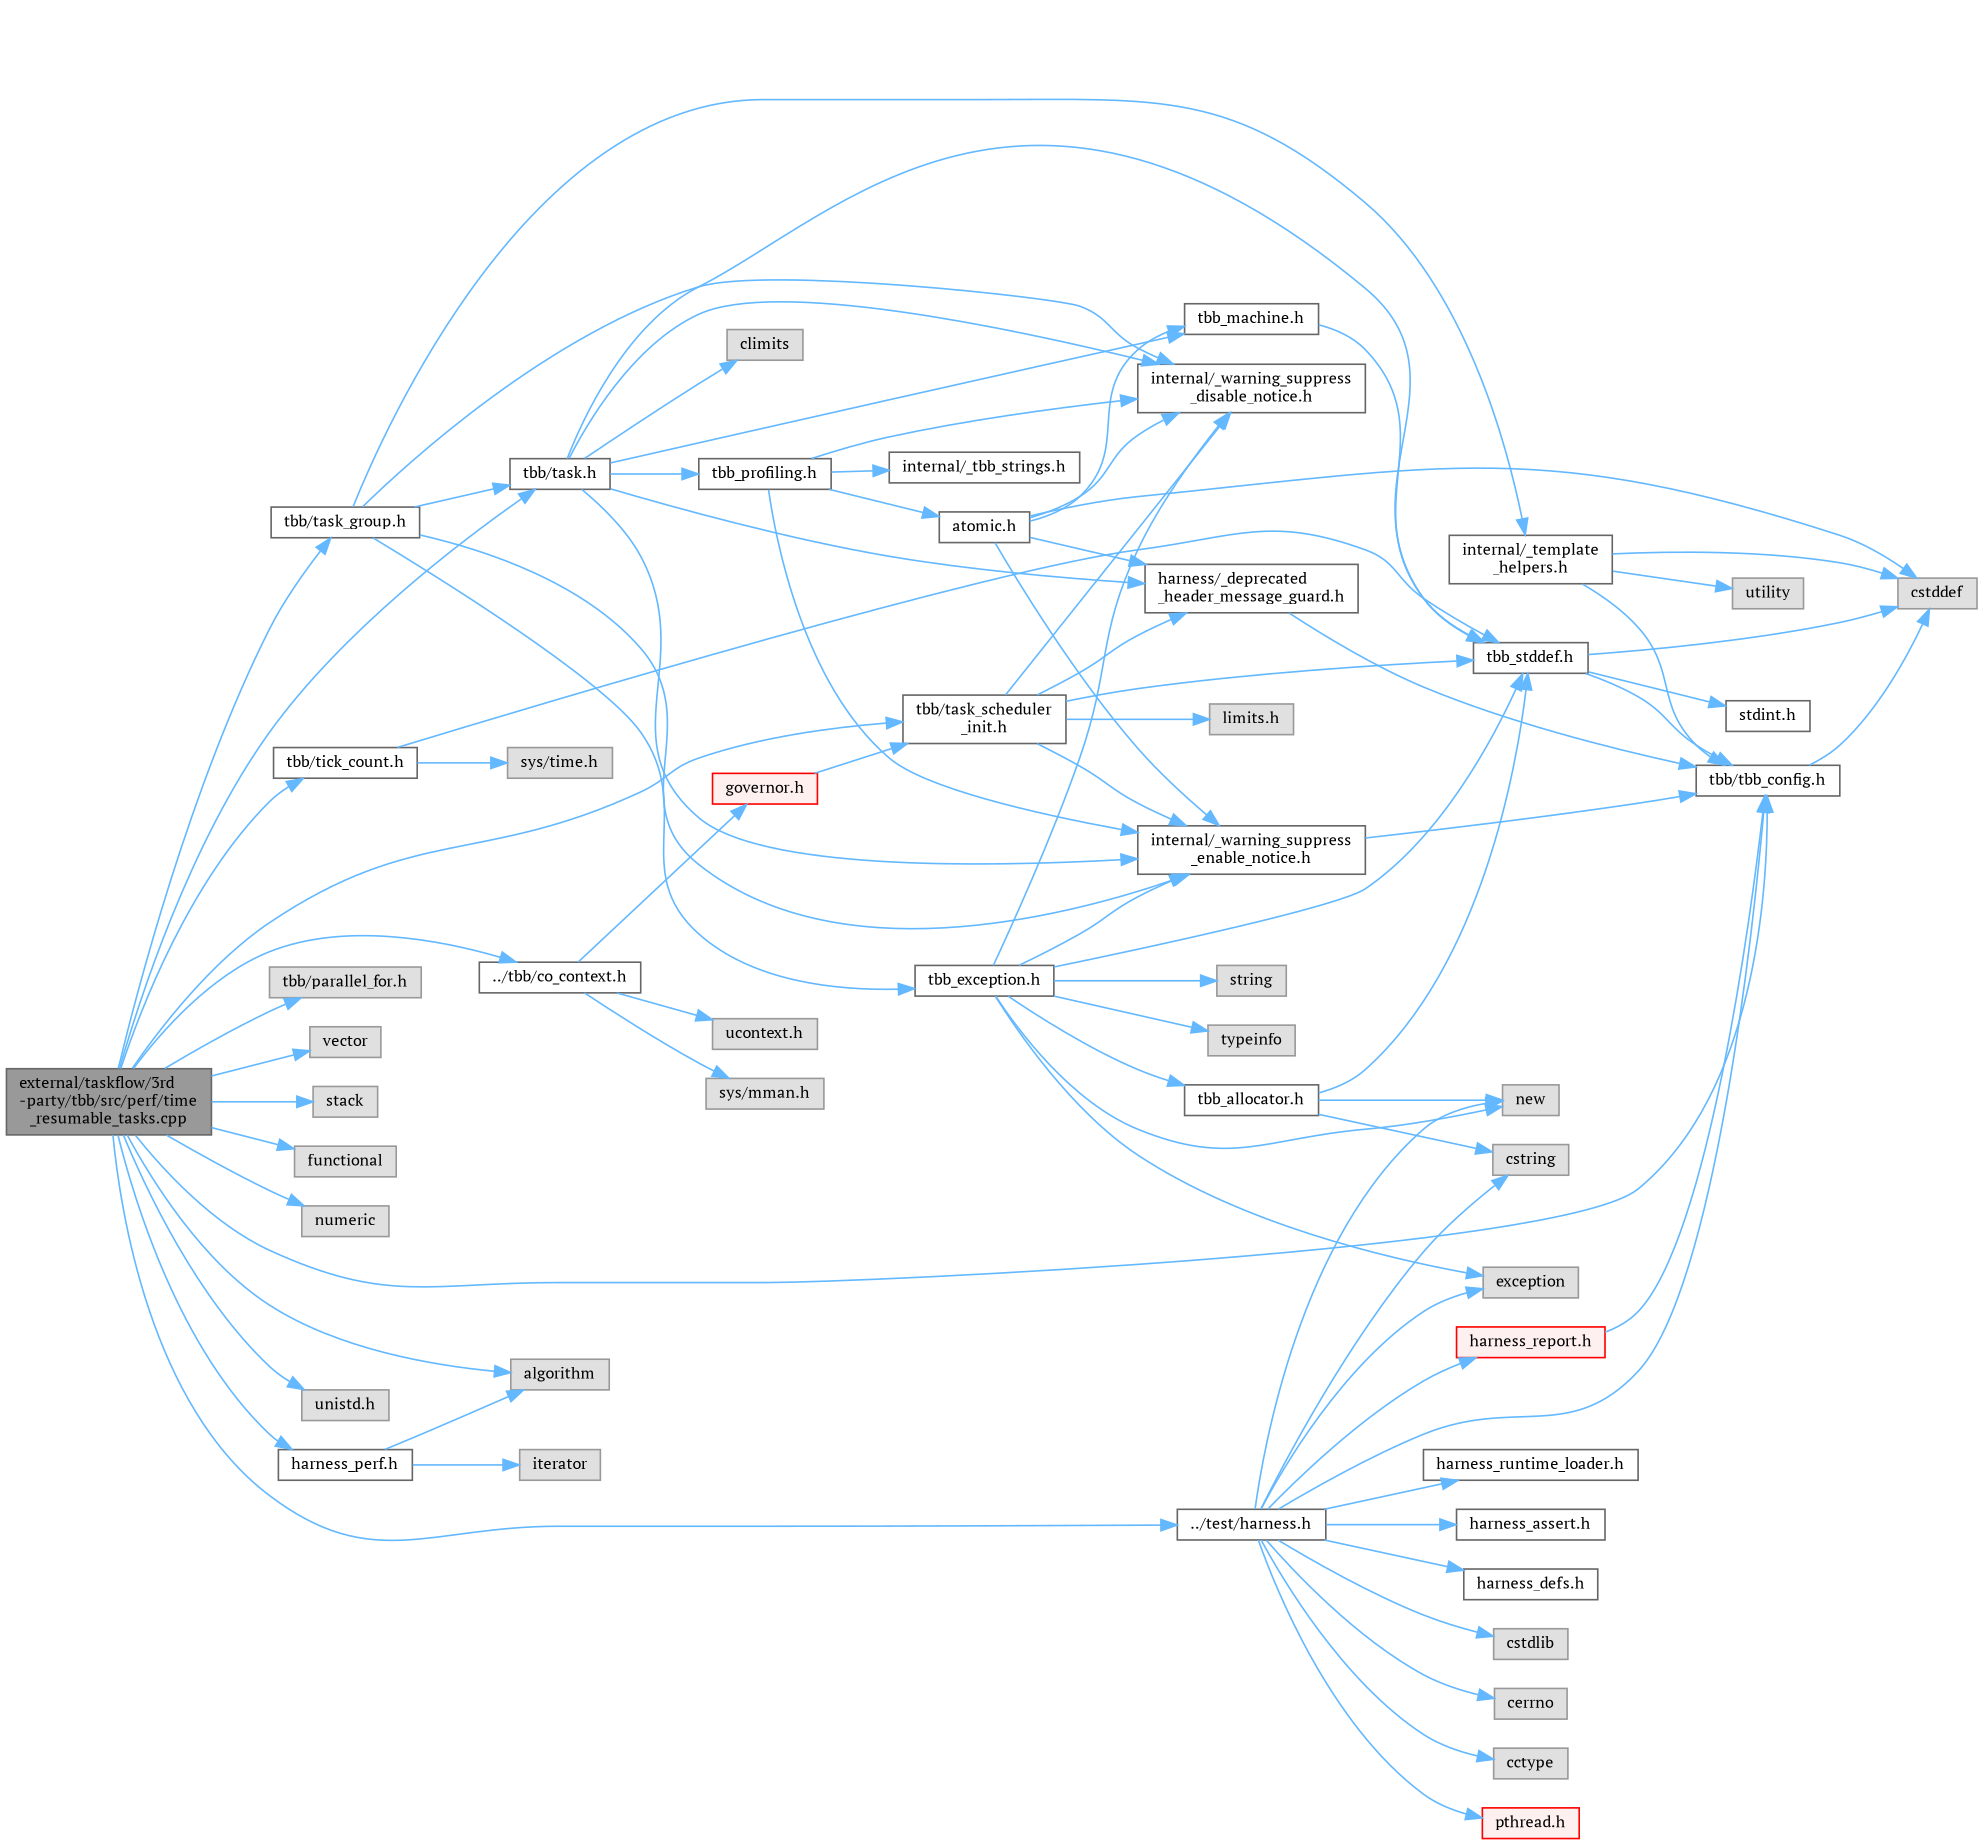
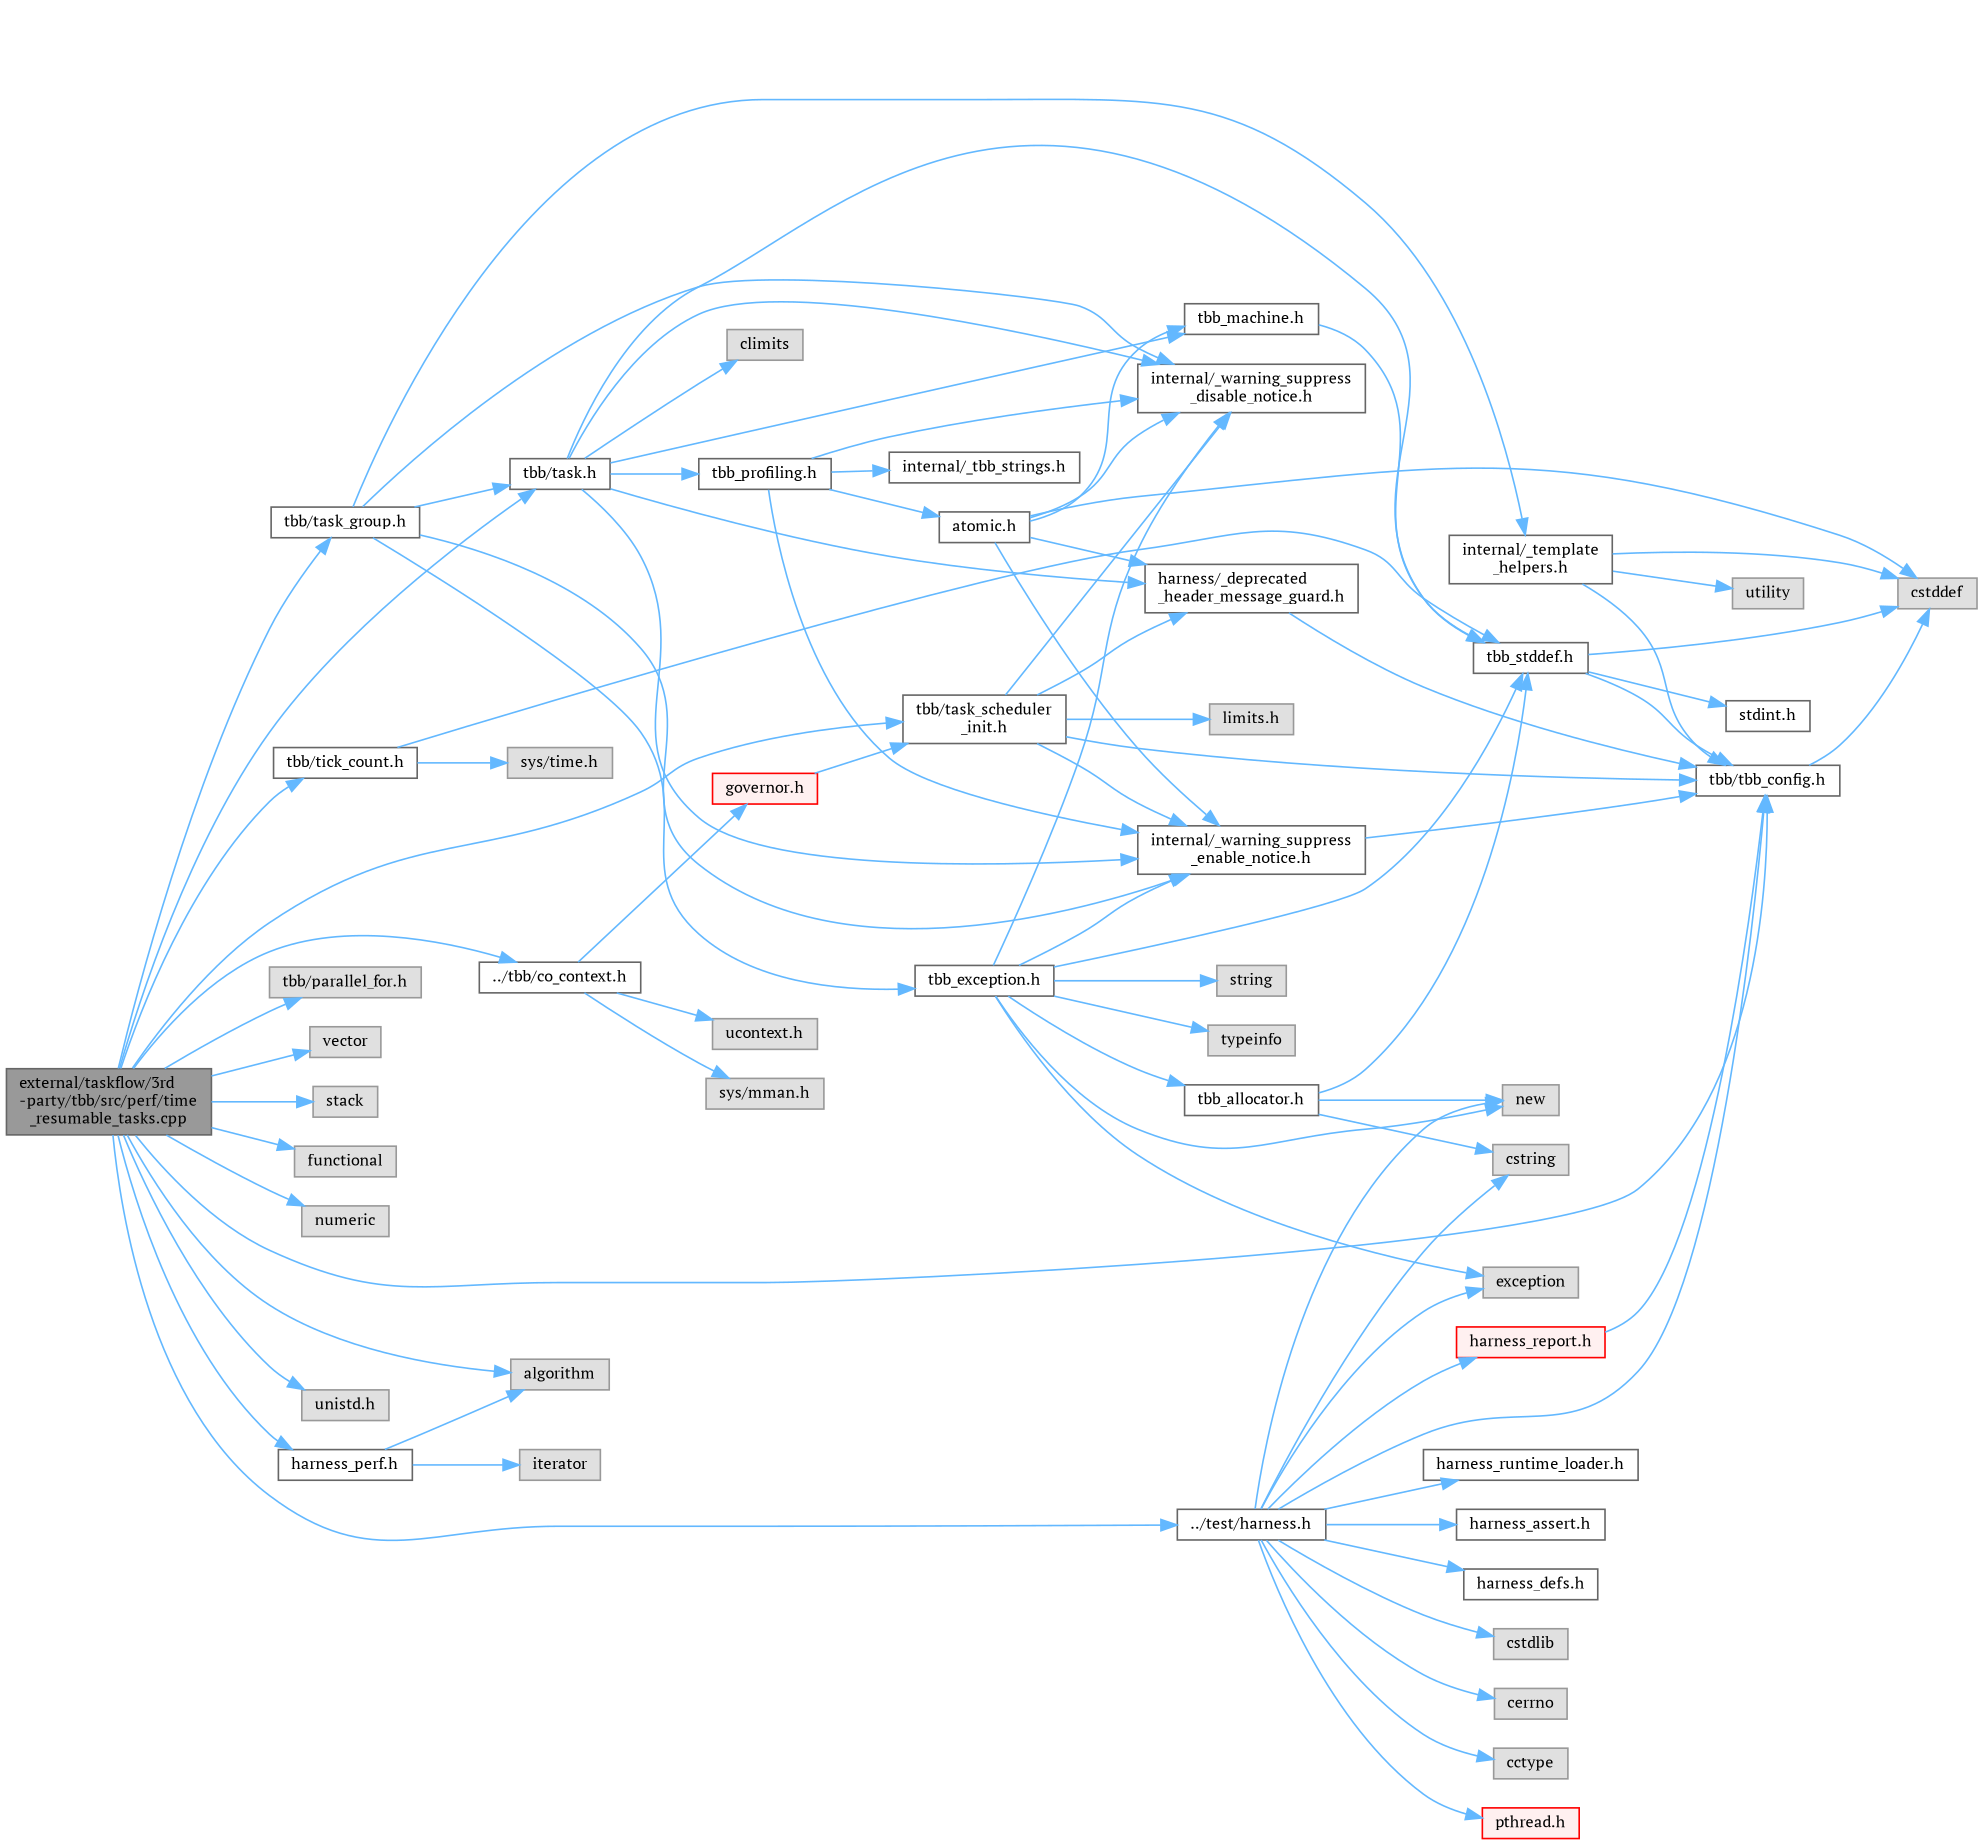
(1261, 675) -> (1372, 769)
